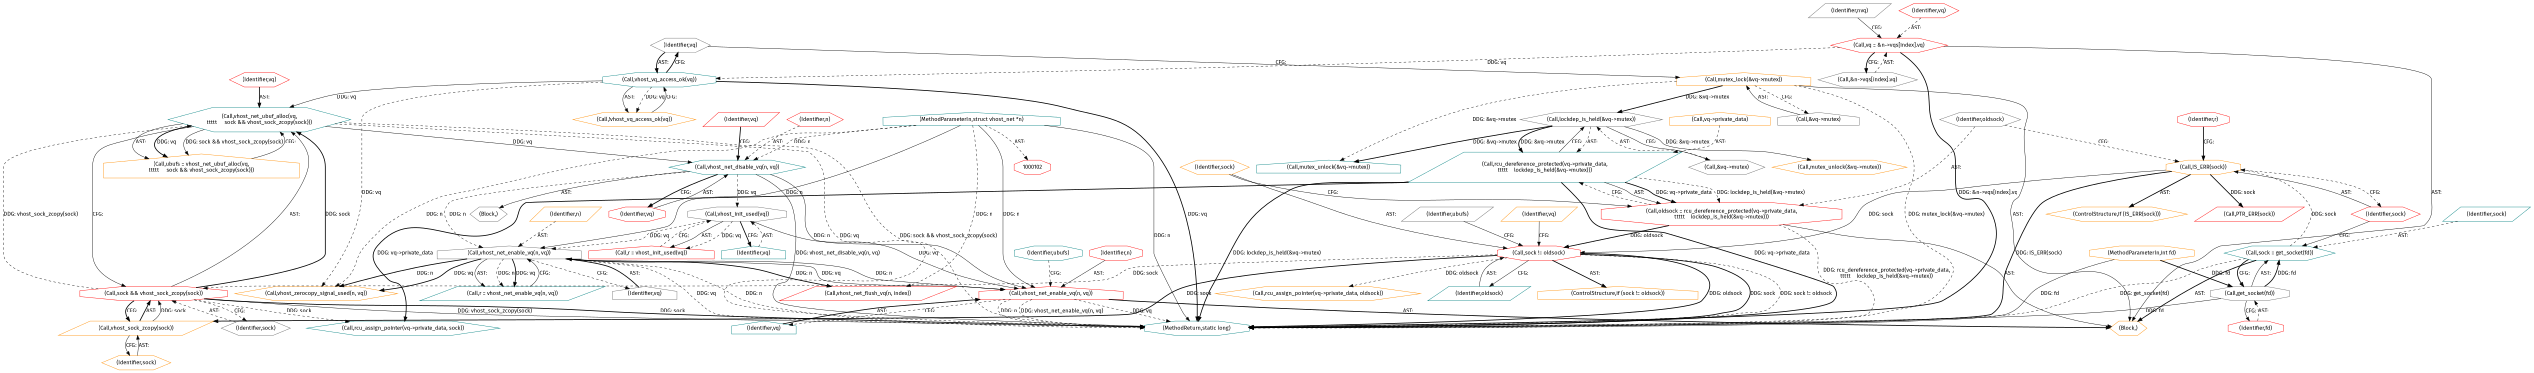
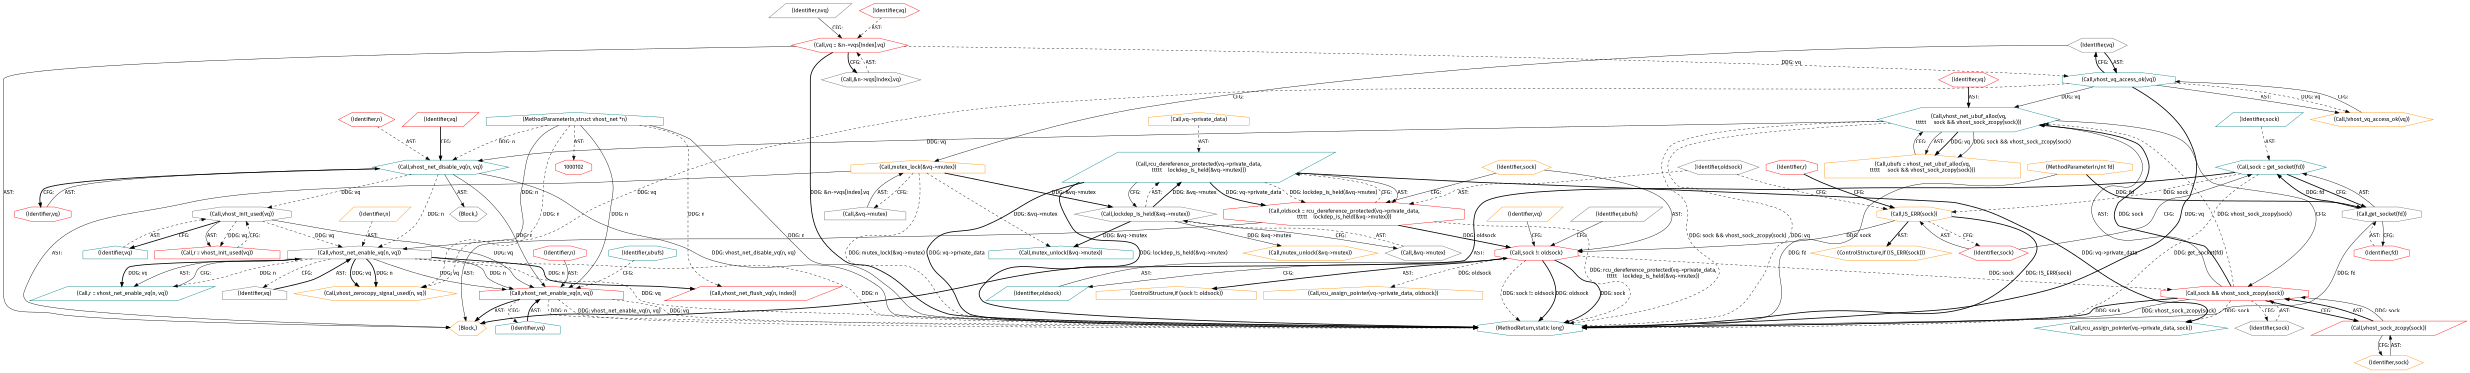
(2249, 214) -> none
(1318, 294) -> (1373, 294)
(991, 317) -> none
(136, 328) -> (2389, 328)
